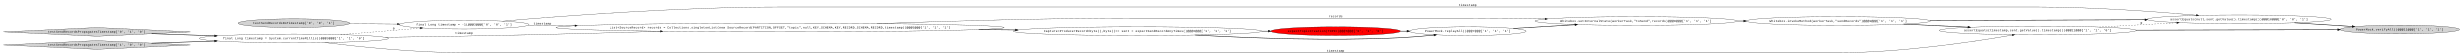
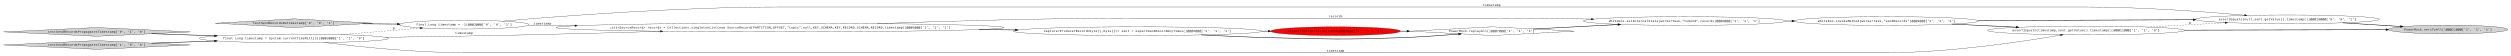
(294, 23) -> (294, 23)
(373, 24) -> (380, 24)
(1468, 31) -> (1492, 31)
